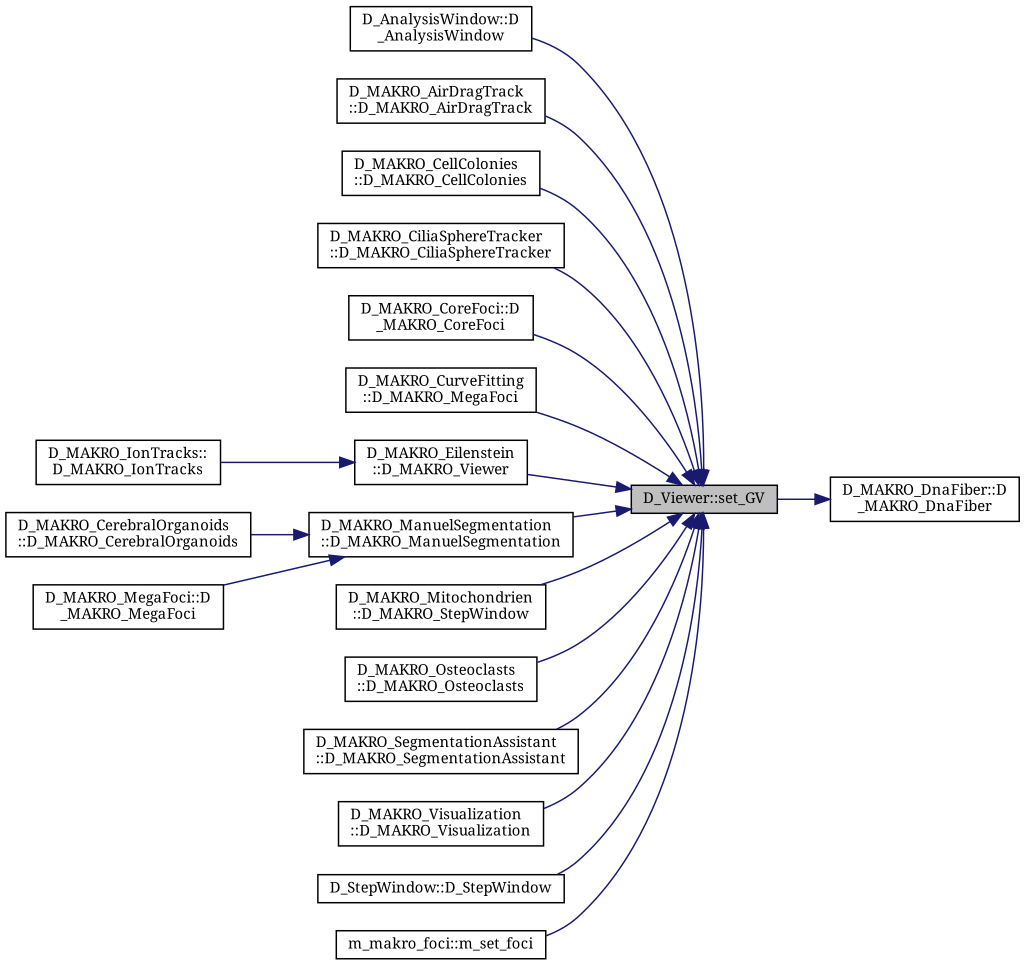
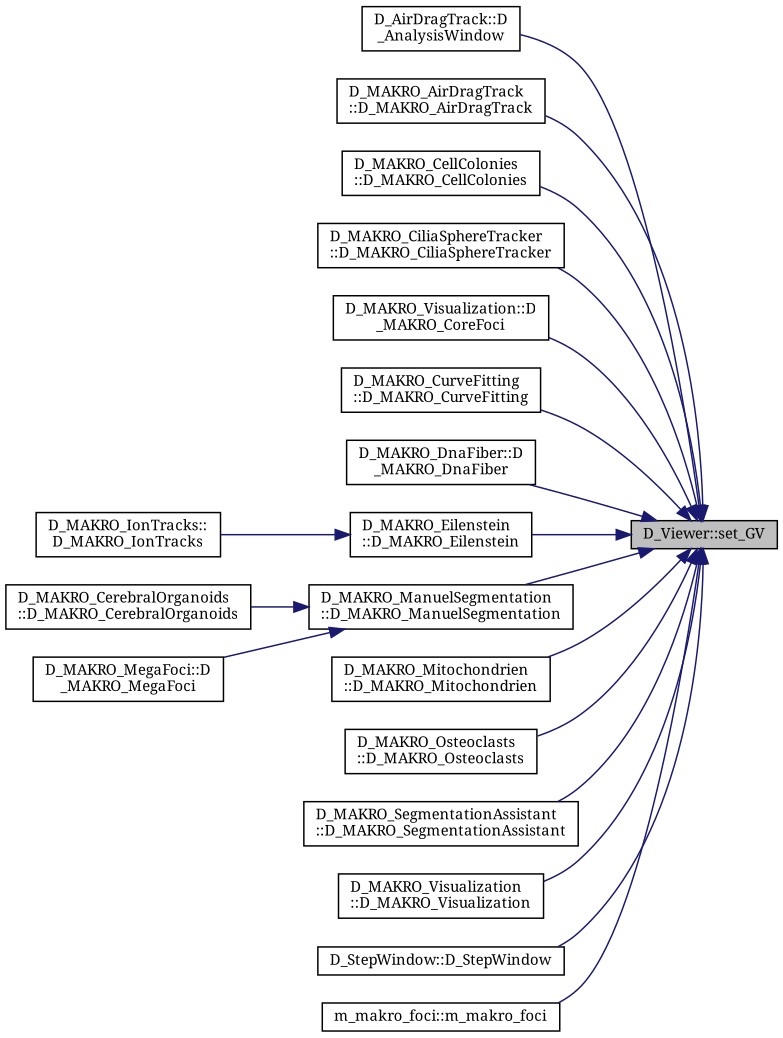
(441, 29) -> (441, 29)
(441, 318) -> (441, 318)
(441, 390) -> (441, 390)
(441, 462) -> (441, 535)
(796, 499) -> (586, 500)
(441, 607) -> (441, 679)
(441, 945) -> (441, 1017)
